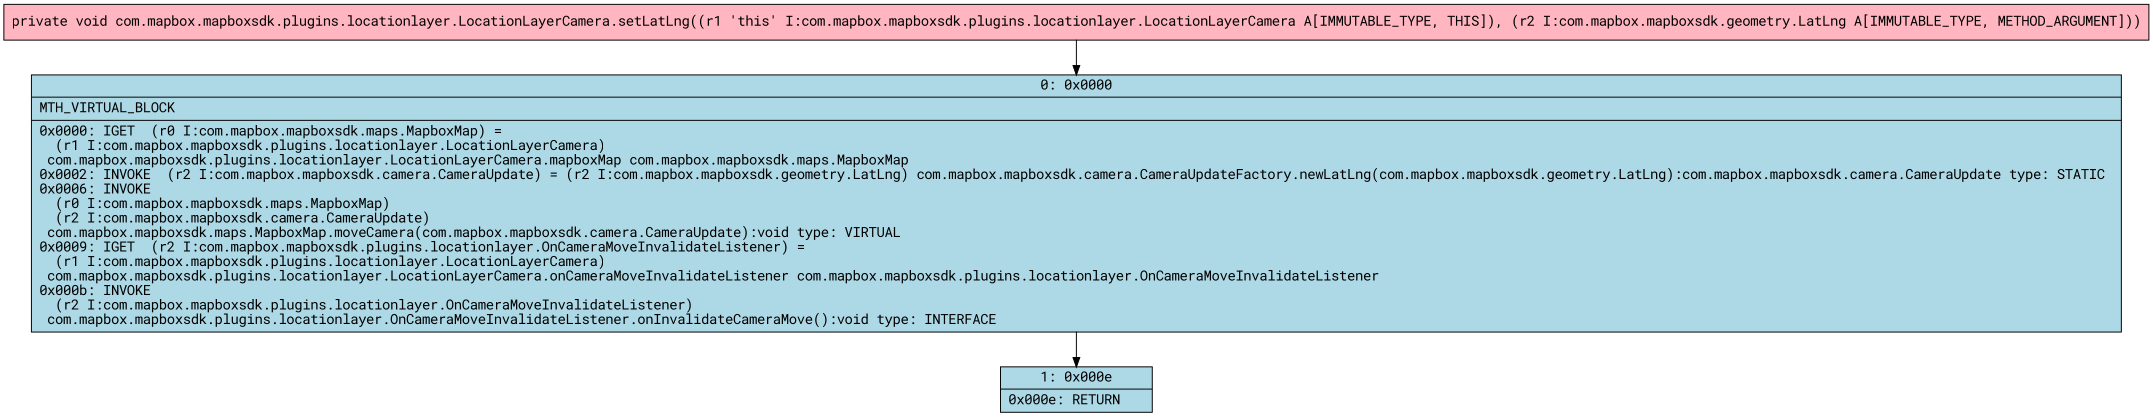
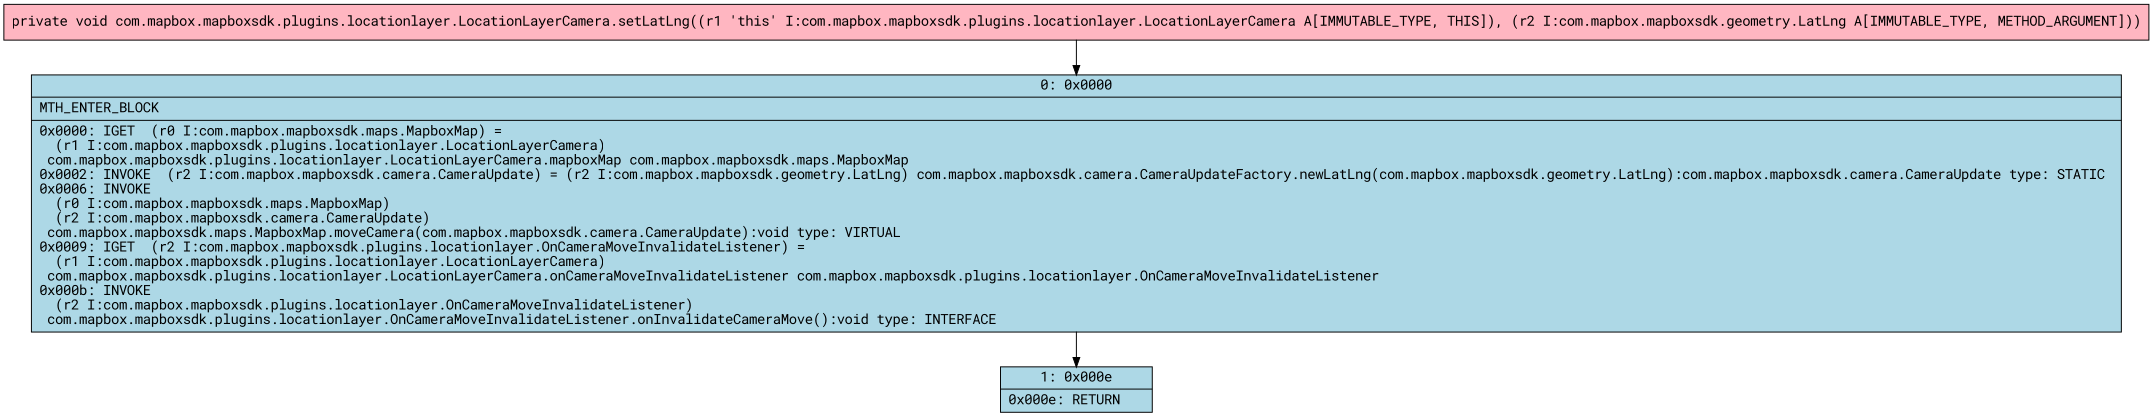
(107, 108) -> (99, 108)
